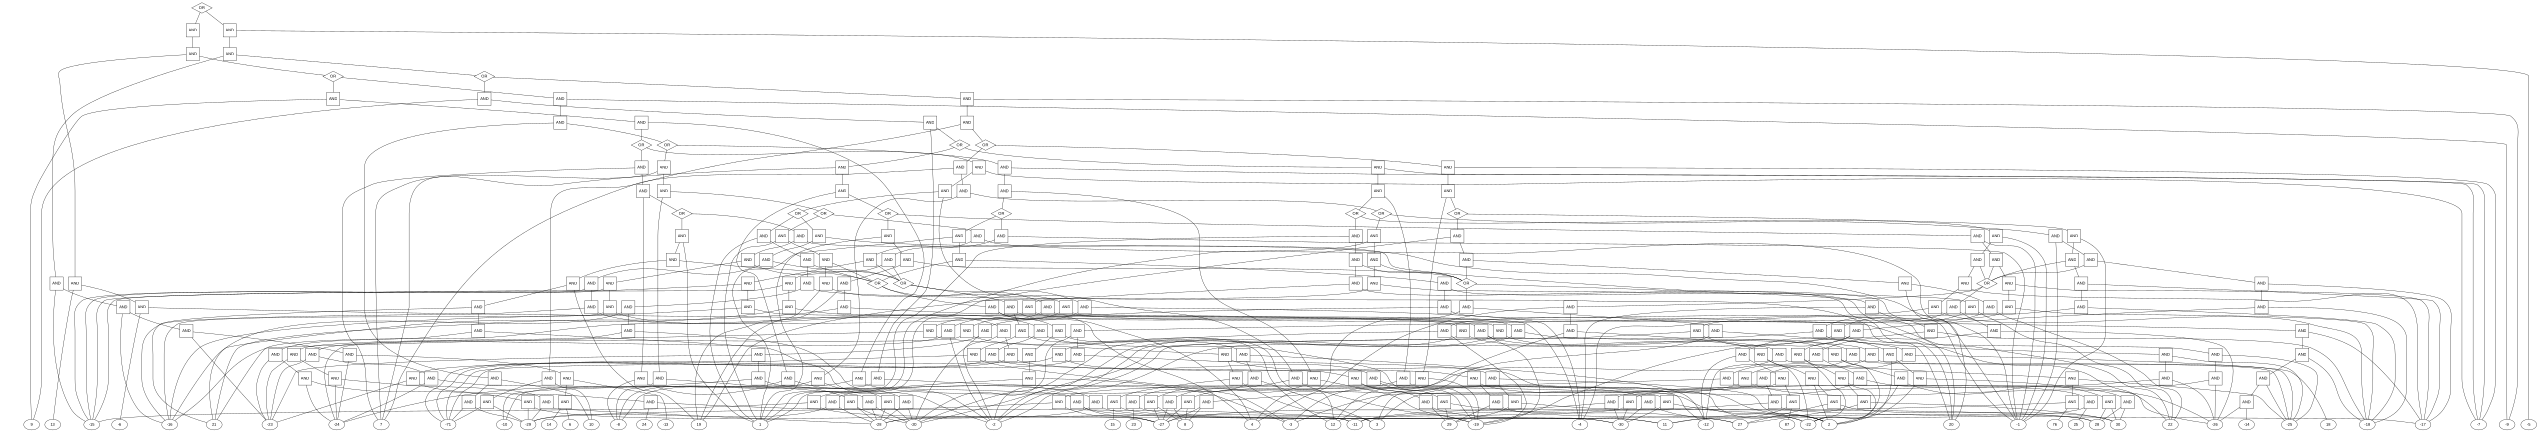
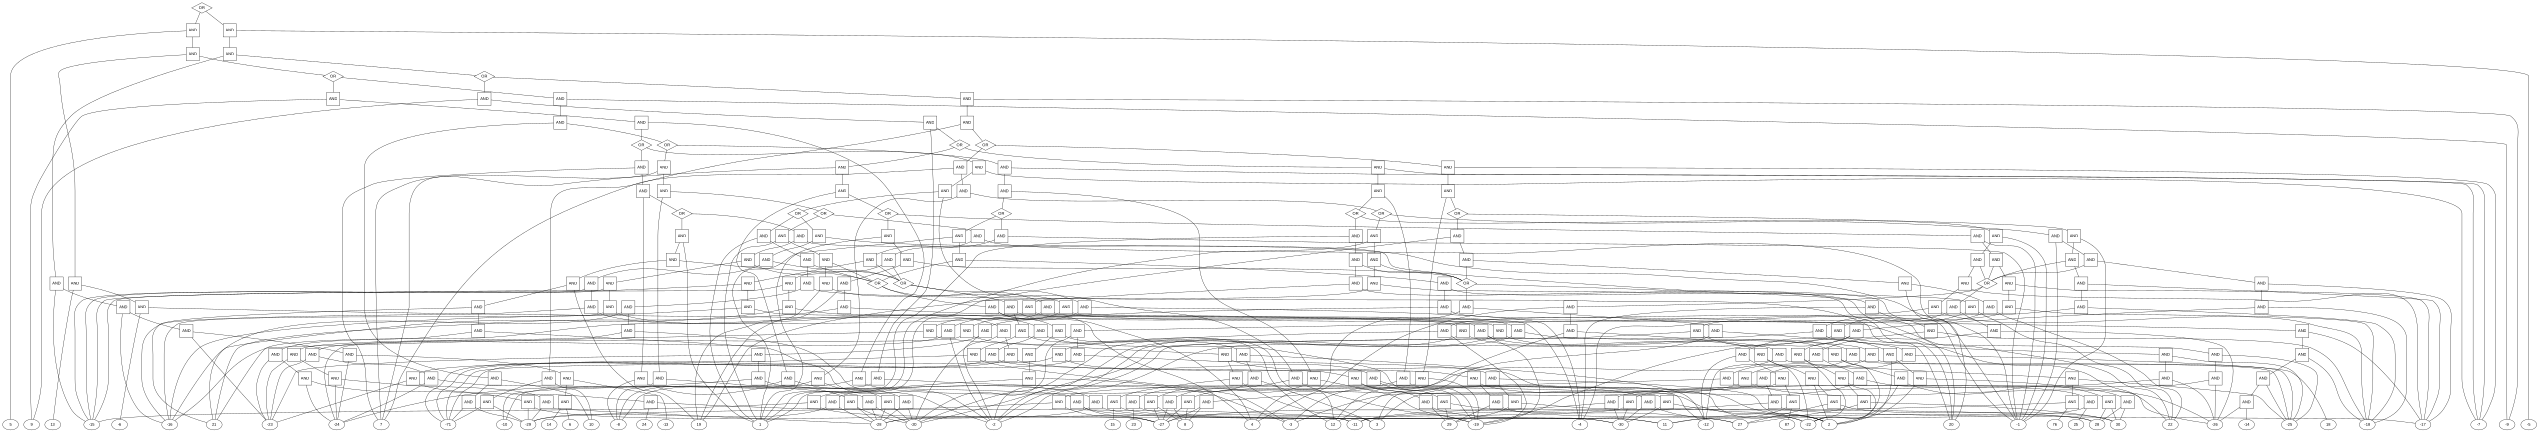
none -> (11, 425)
